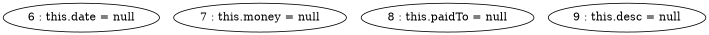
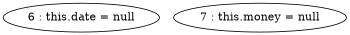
(448, 18) -> none
(627, 18) -> none
